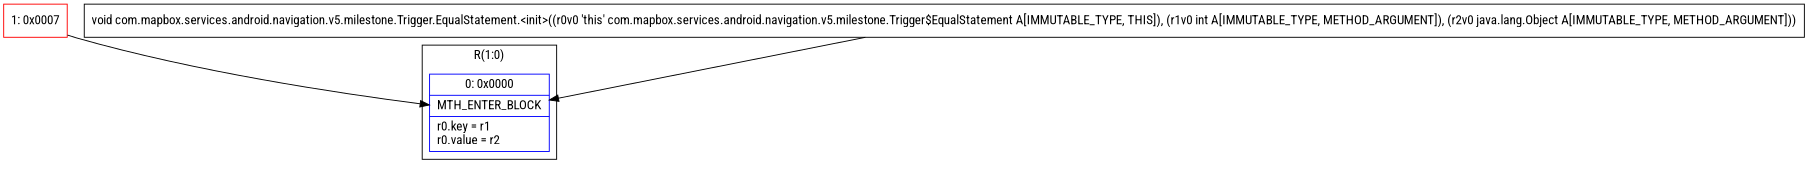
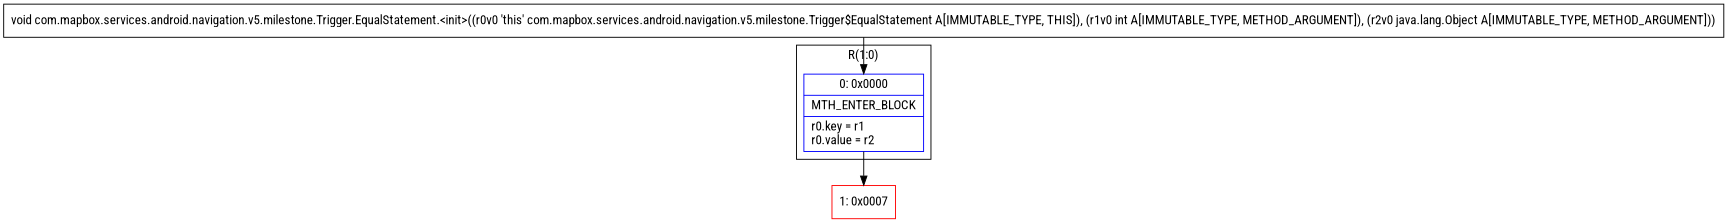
(242, 76) -> (864, 165)
